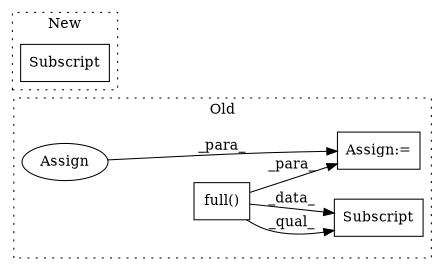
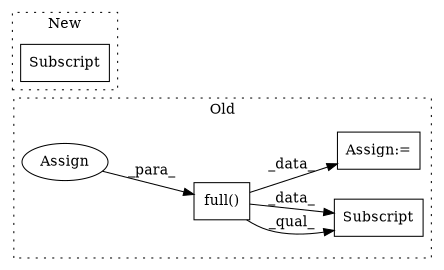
(217, 155) -> (143, 182)
(292, 165) -> (292, 165)
